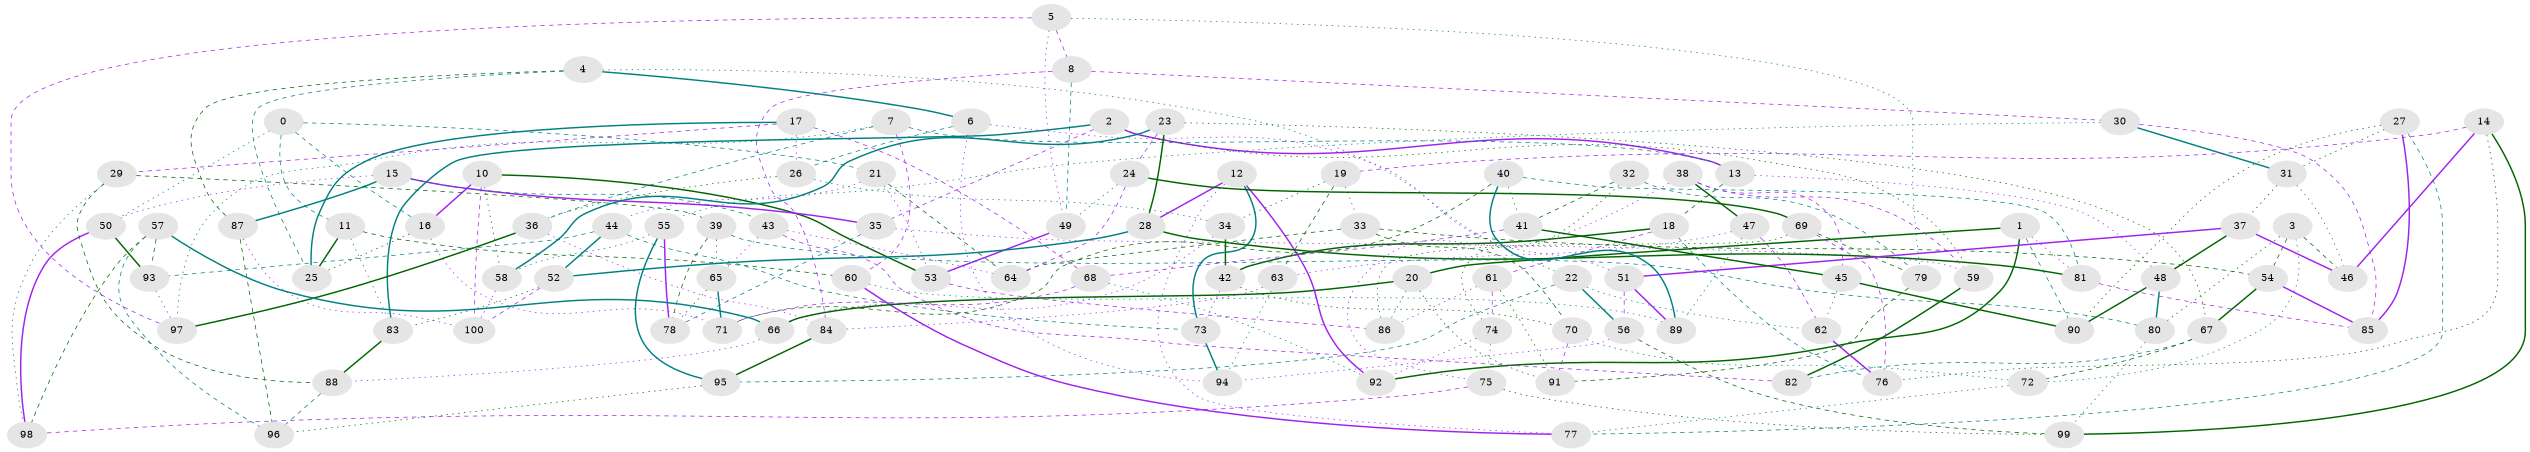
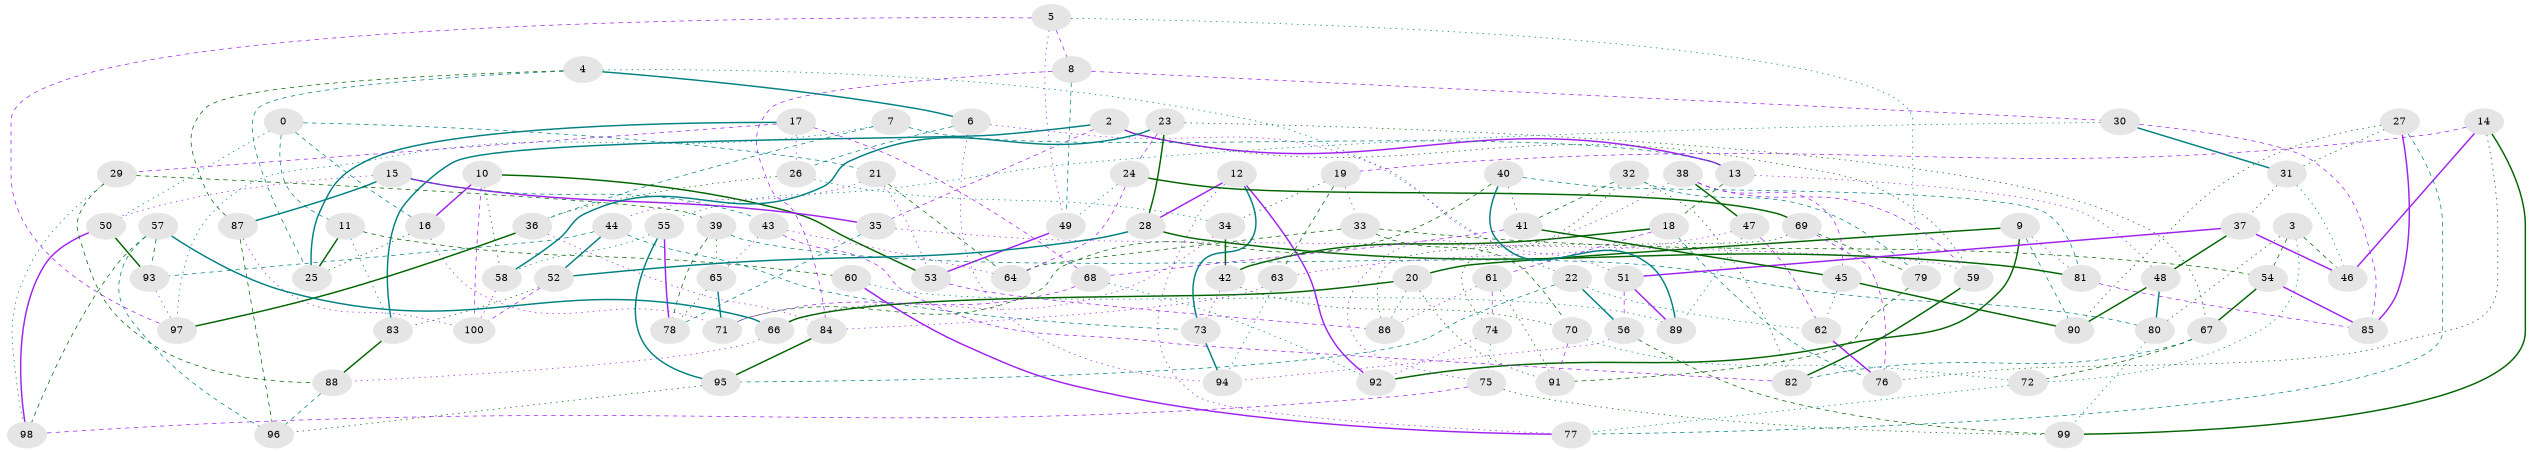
(2020, 226) -> (2020, 226)
(903, 237) -> none
none -> (1749, 288)
